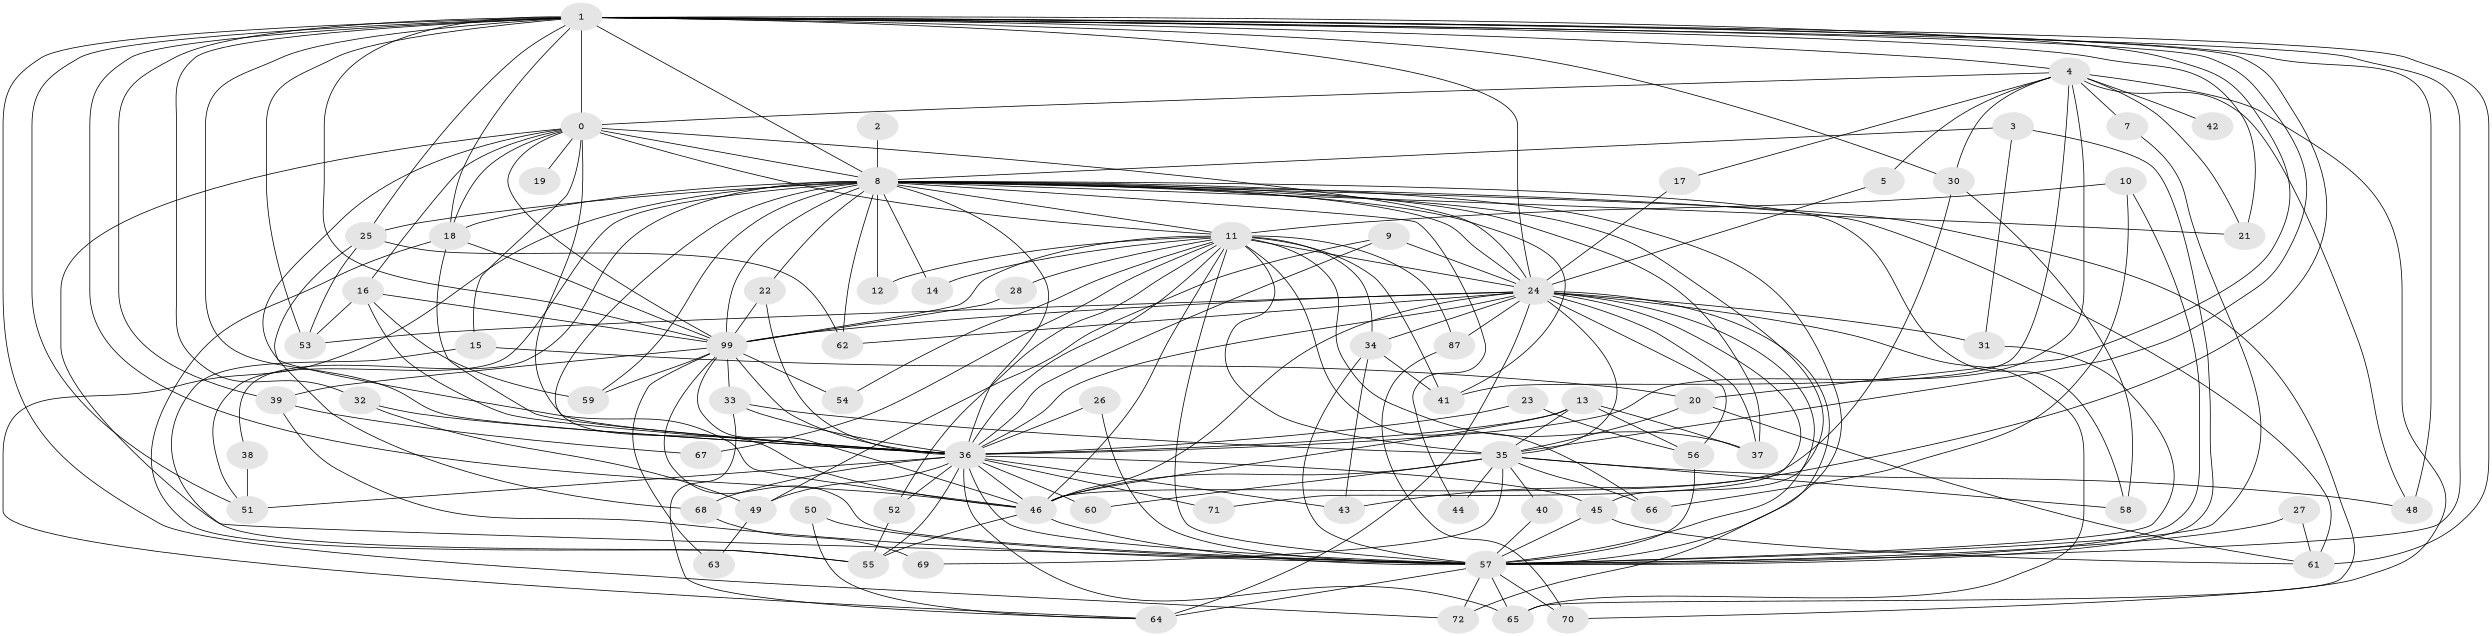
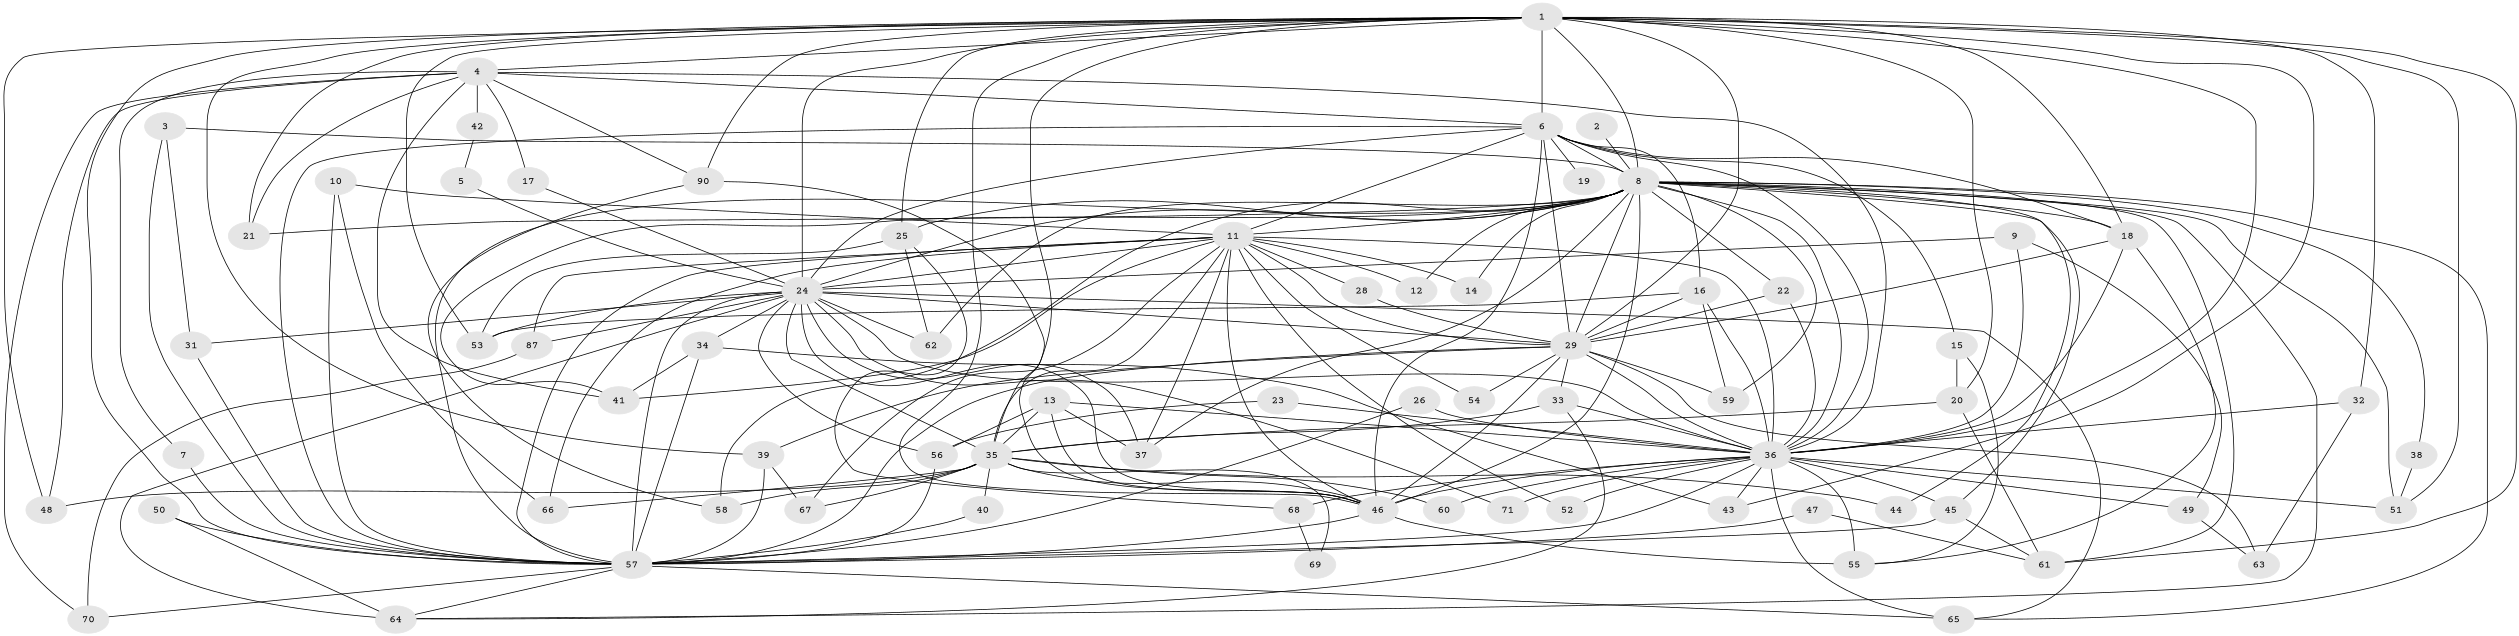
(1966, 112) -> (469, 154)
(581, 126) -> (1542, 126)
(1954, 181) -> (703, 181)
(1342, 264) -> none
(727, 346) -> (1571, 346)
(559, 454) -> (2309, 483)
none -> (901, 488)
(2299, 510) -> (1812, 510)
(882, 536) -> none
(1458, 620) -> none
